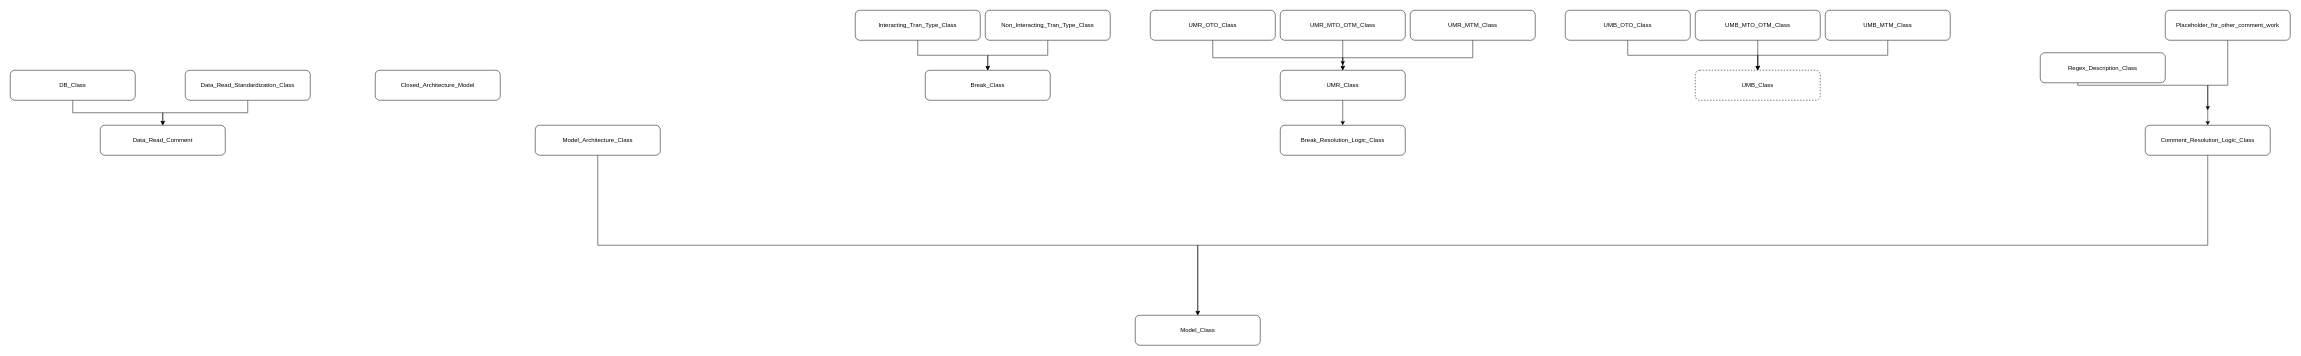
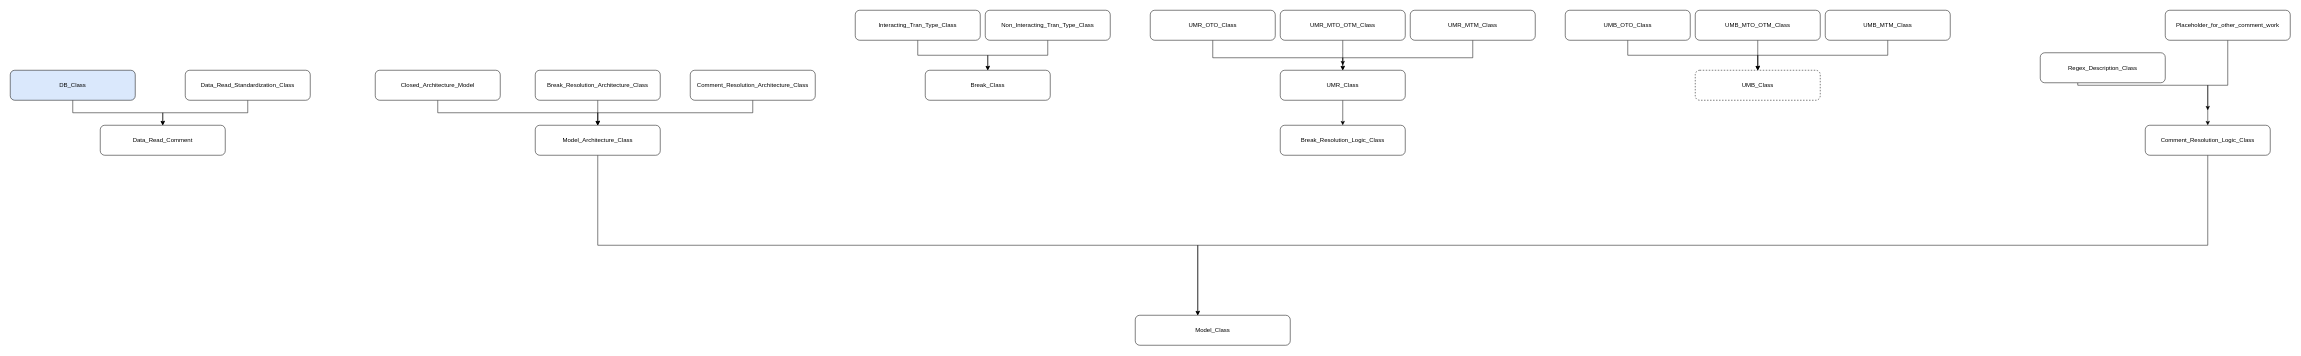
(73, 85) -> (73, 85)
none -> (598, 85)
none -> (753, 85)
none -> (598, 104)
none -> (753, 110)
none -> (438, 112)
(1198, 330) -> (1213, 330)
